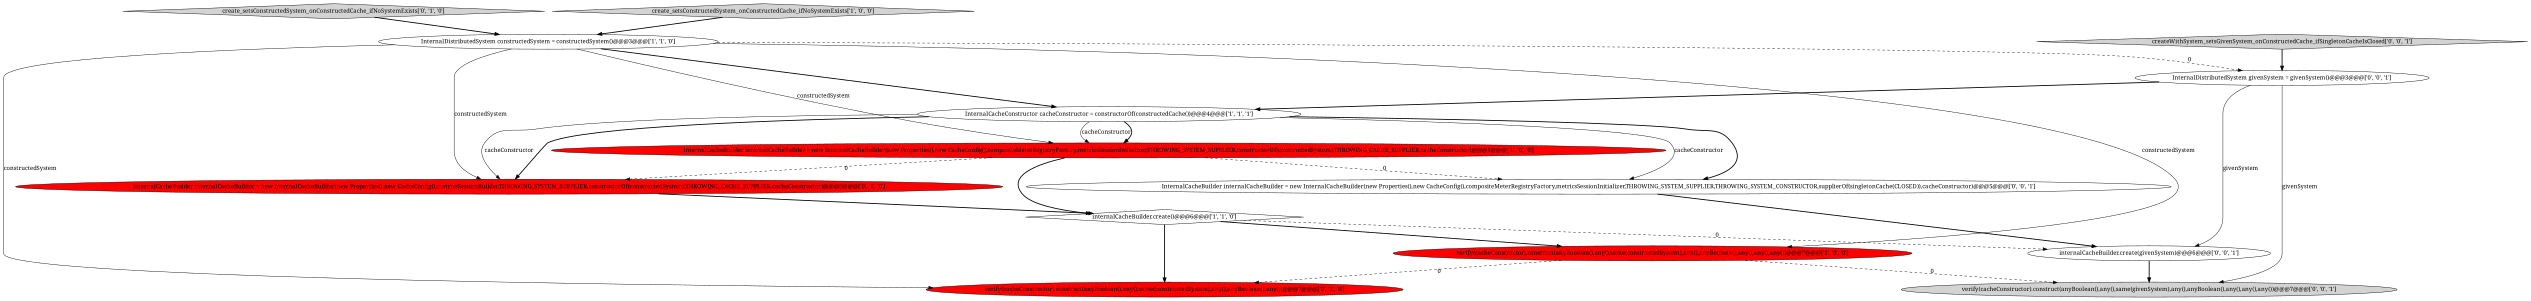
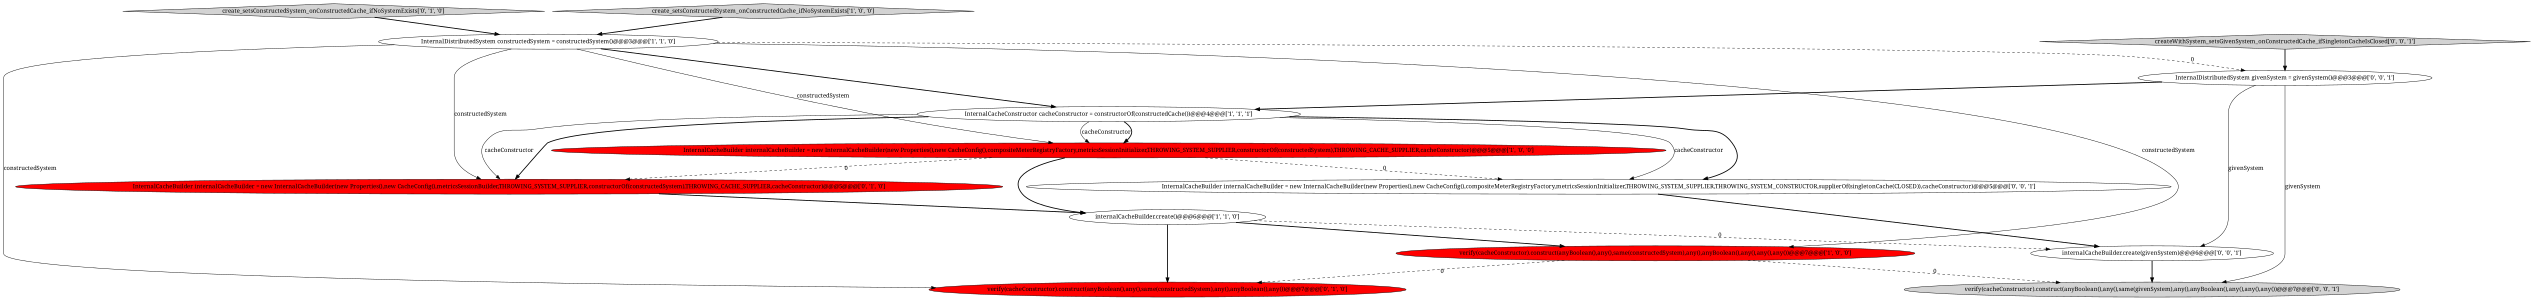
(1165, 217) -> (1168, 217)
